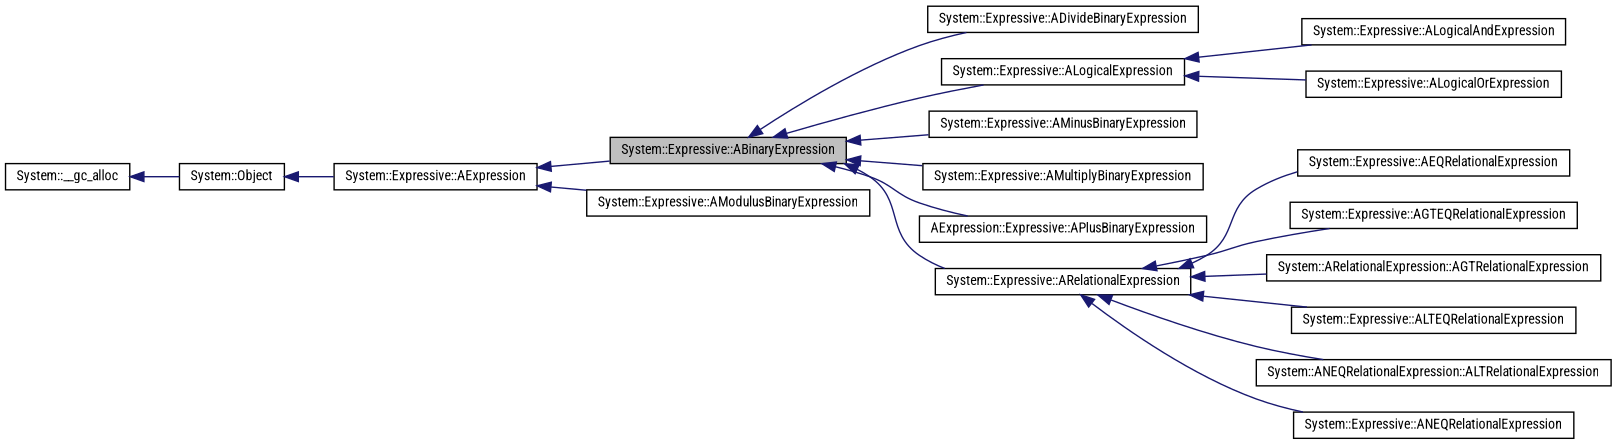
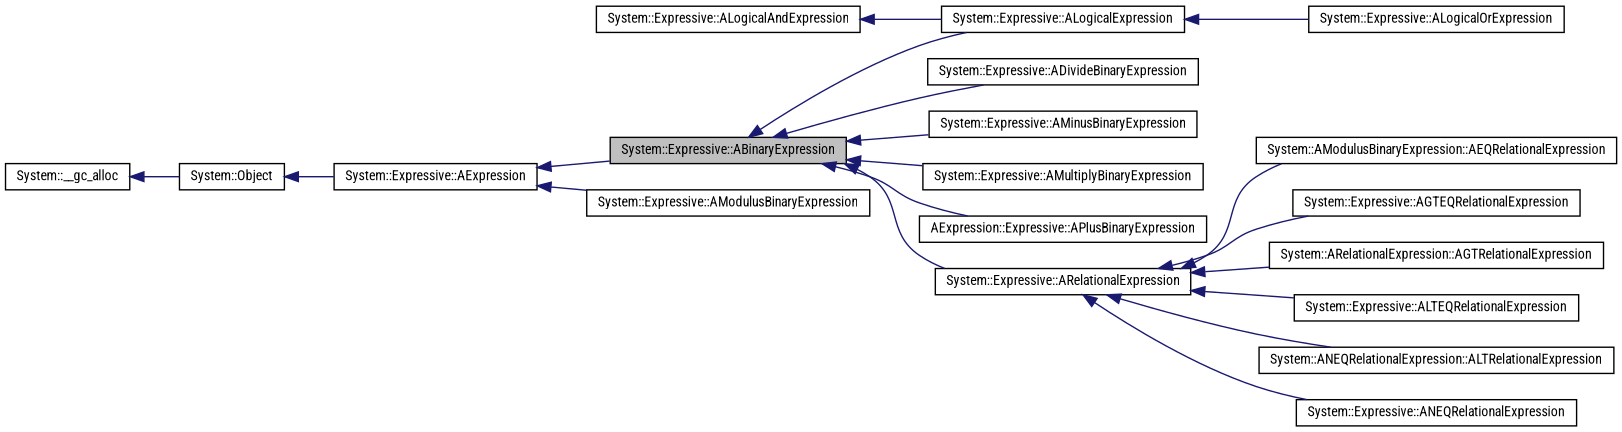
(1255, 51) -> (908, 19)
(1434, 163) -> (1436, 150)
